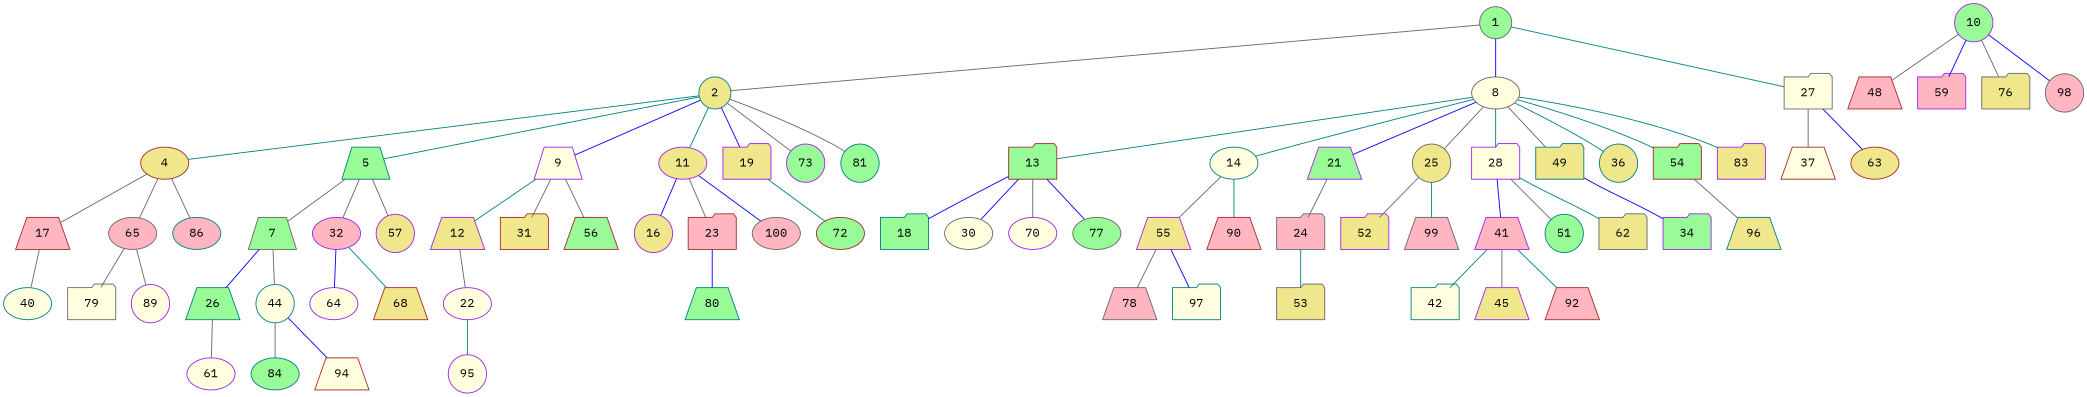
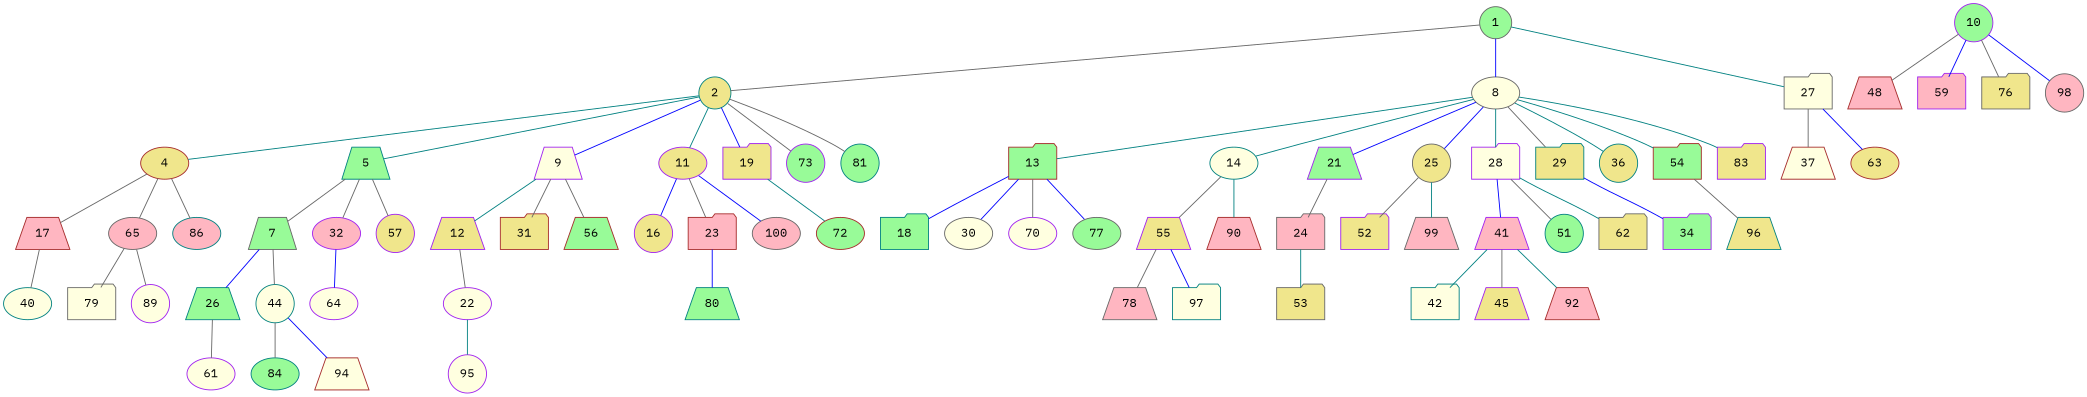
(1464, 128) -> (1464, 128)
(1560, 163) -> (1560, 163)
(401, 304) -> none
